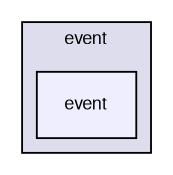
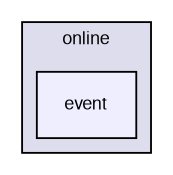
(87, 40) -> (87, 40)
